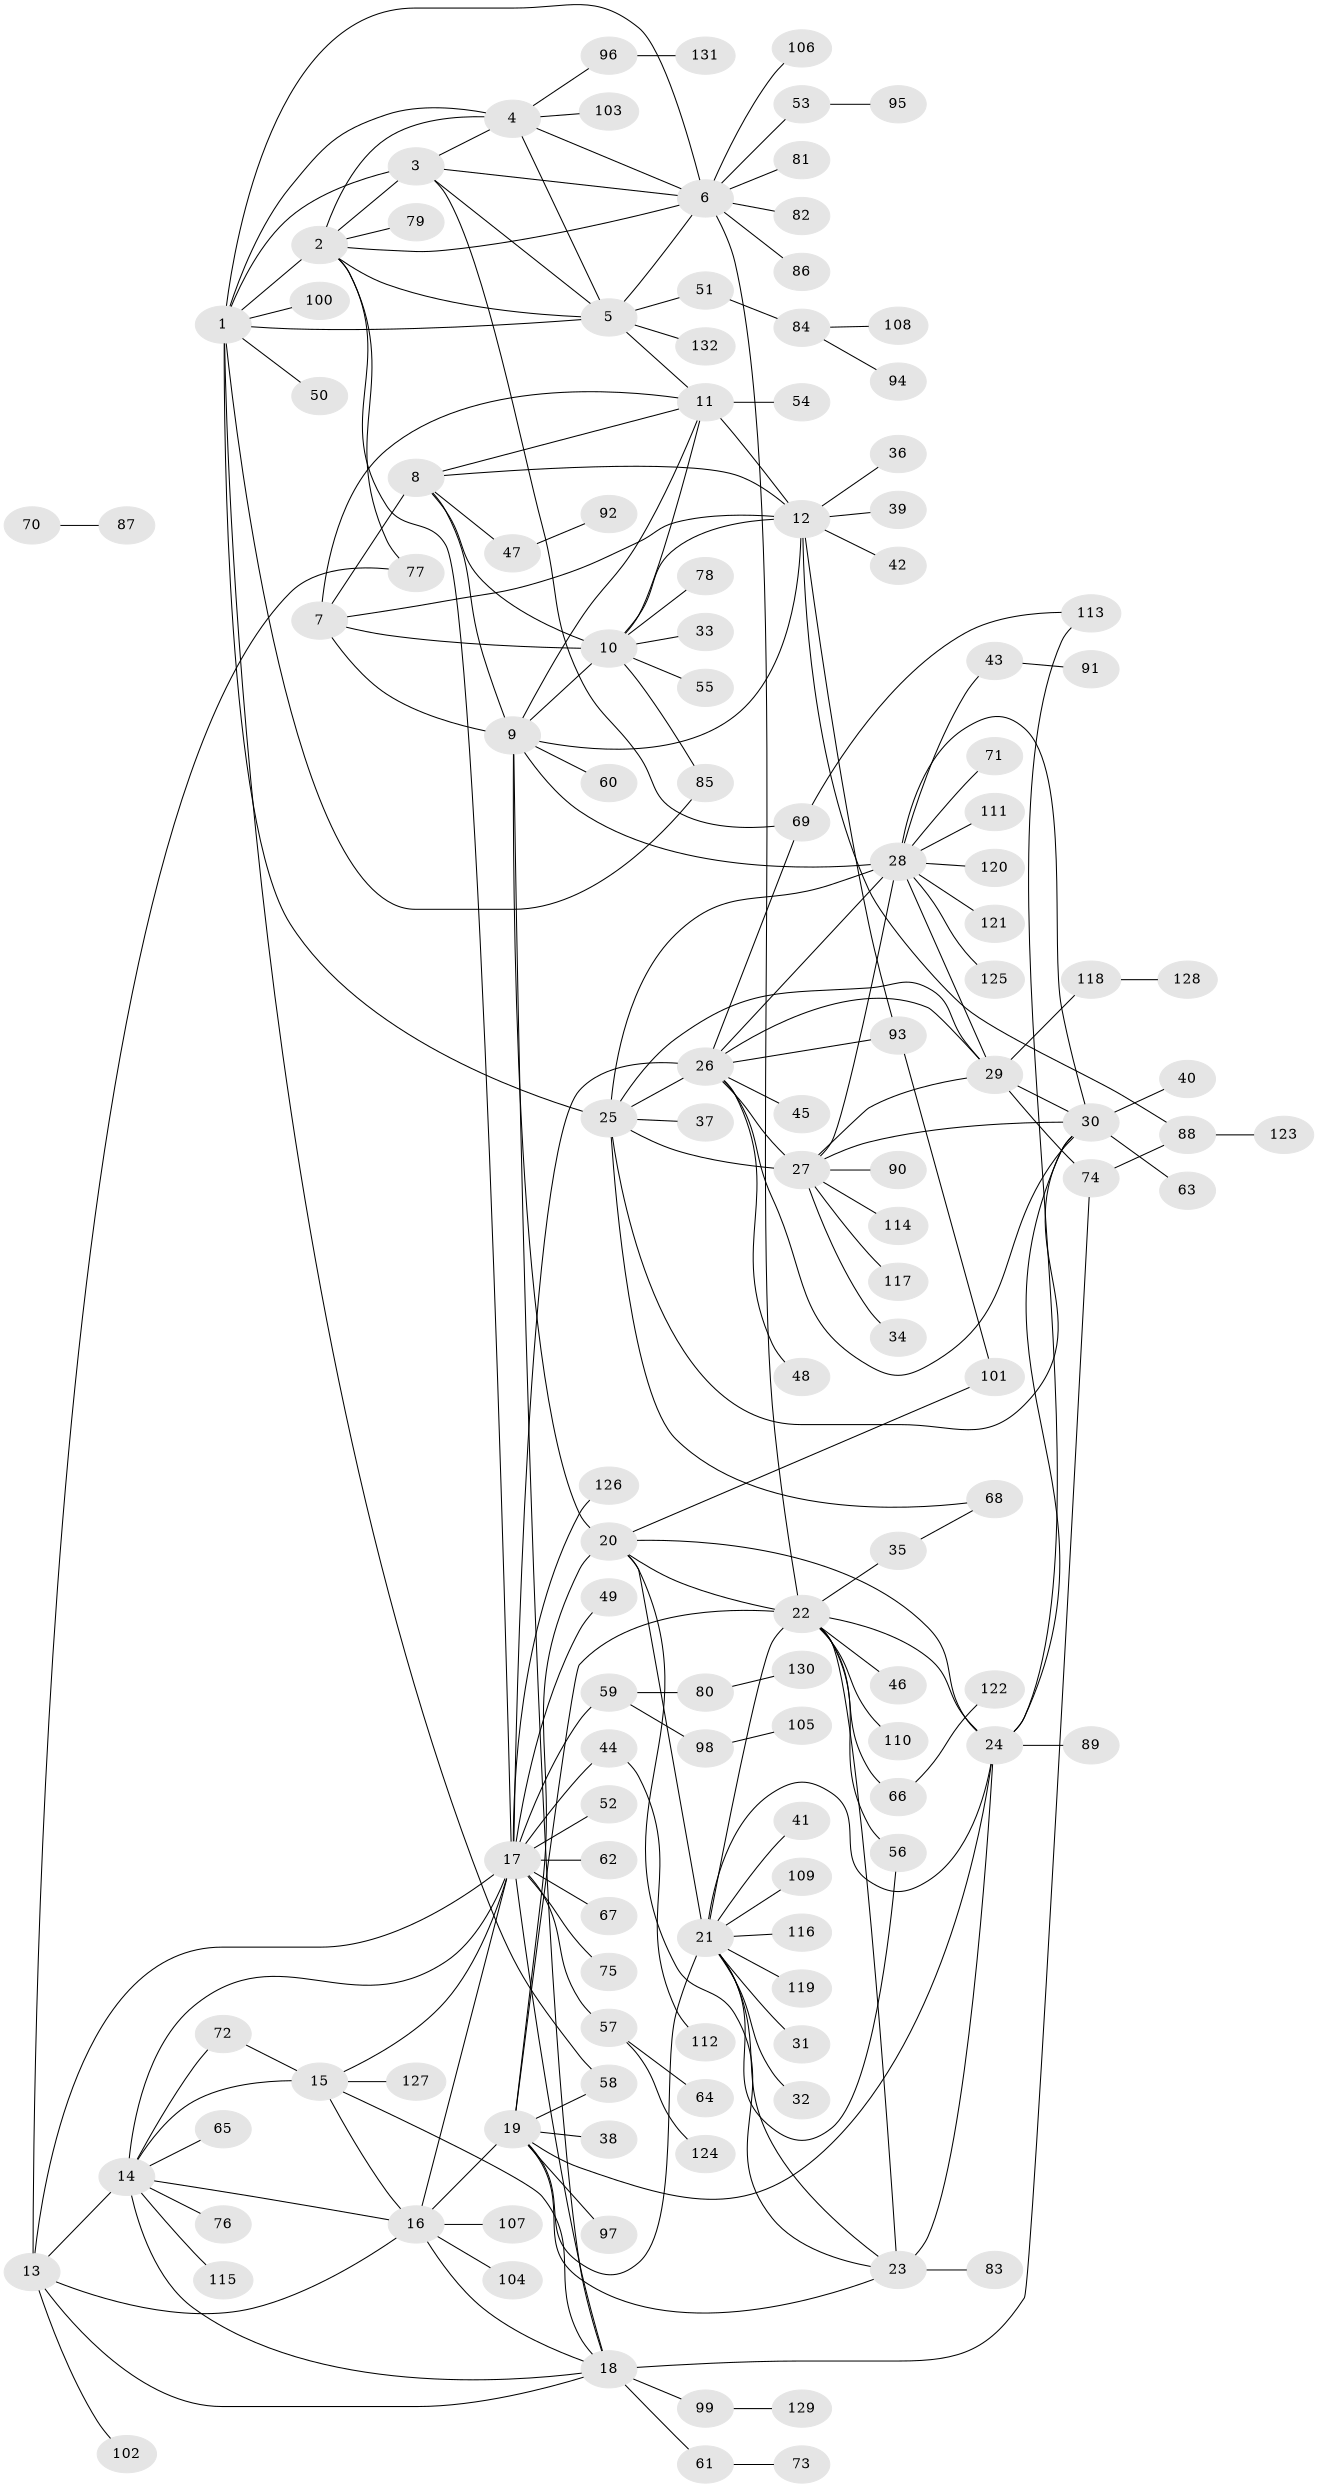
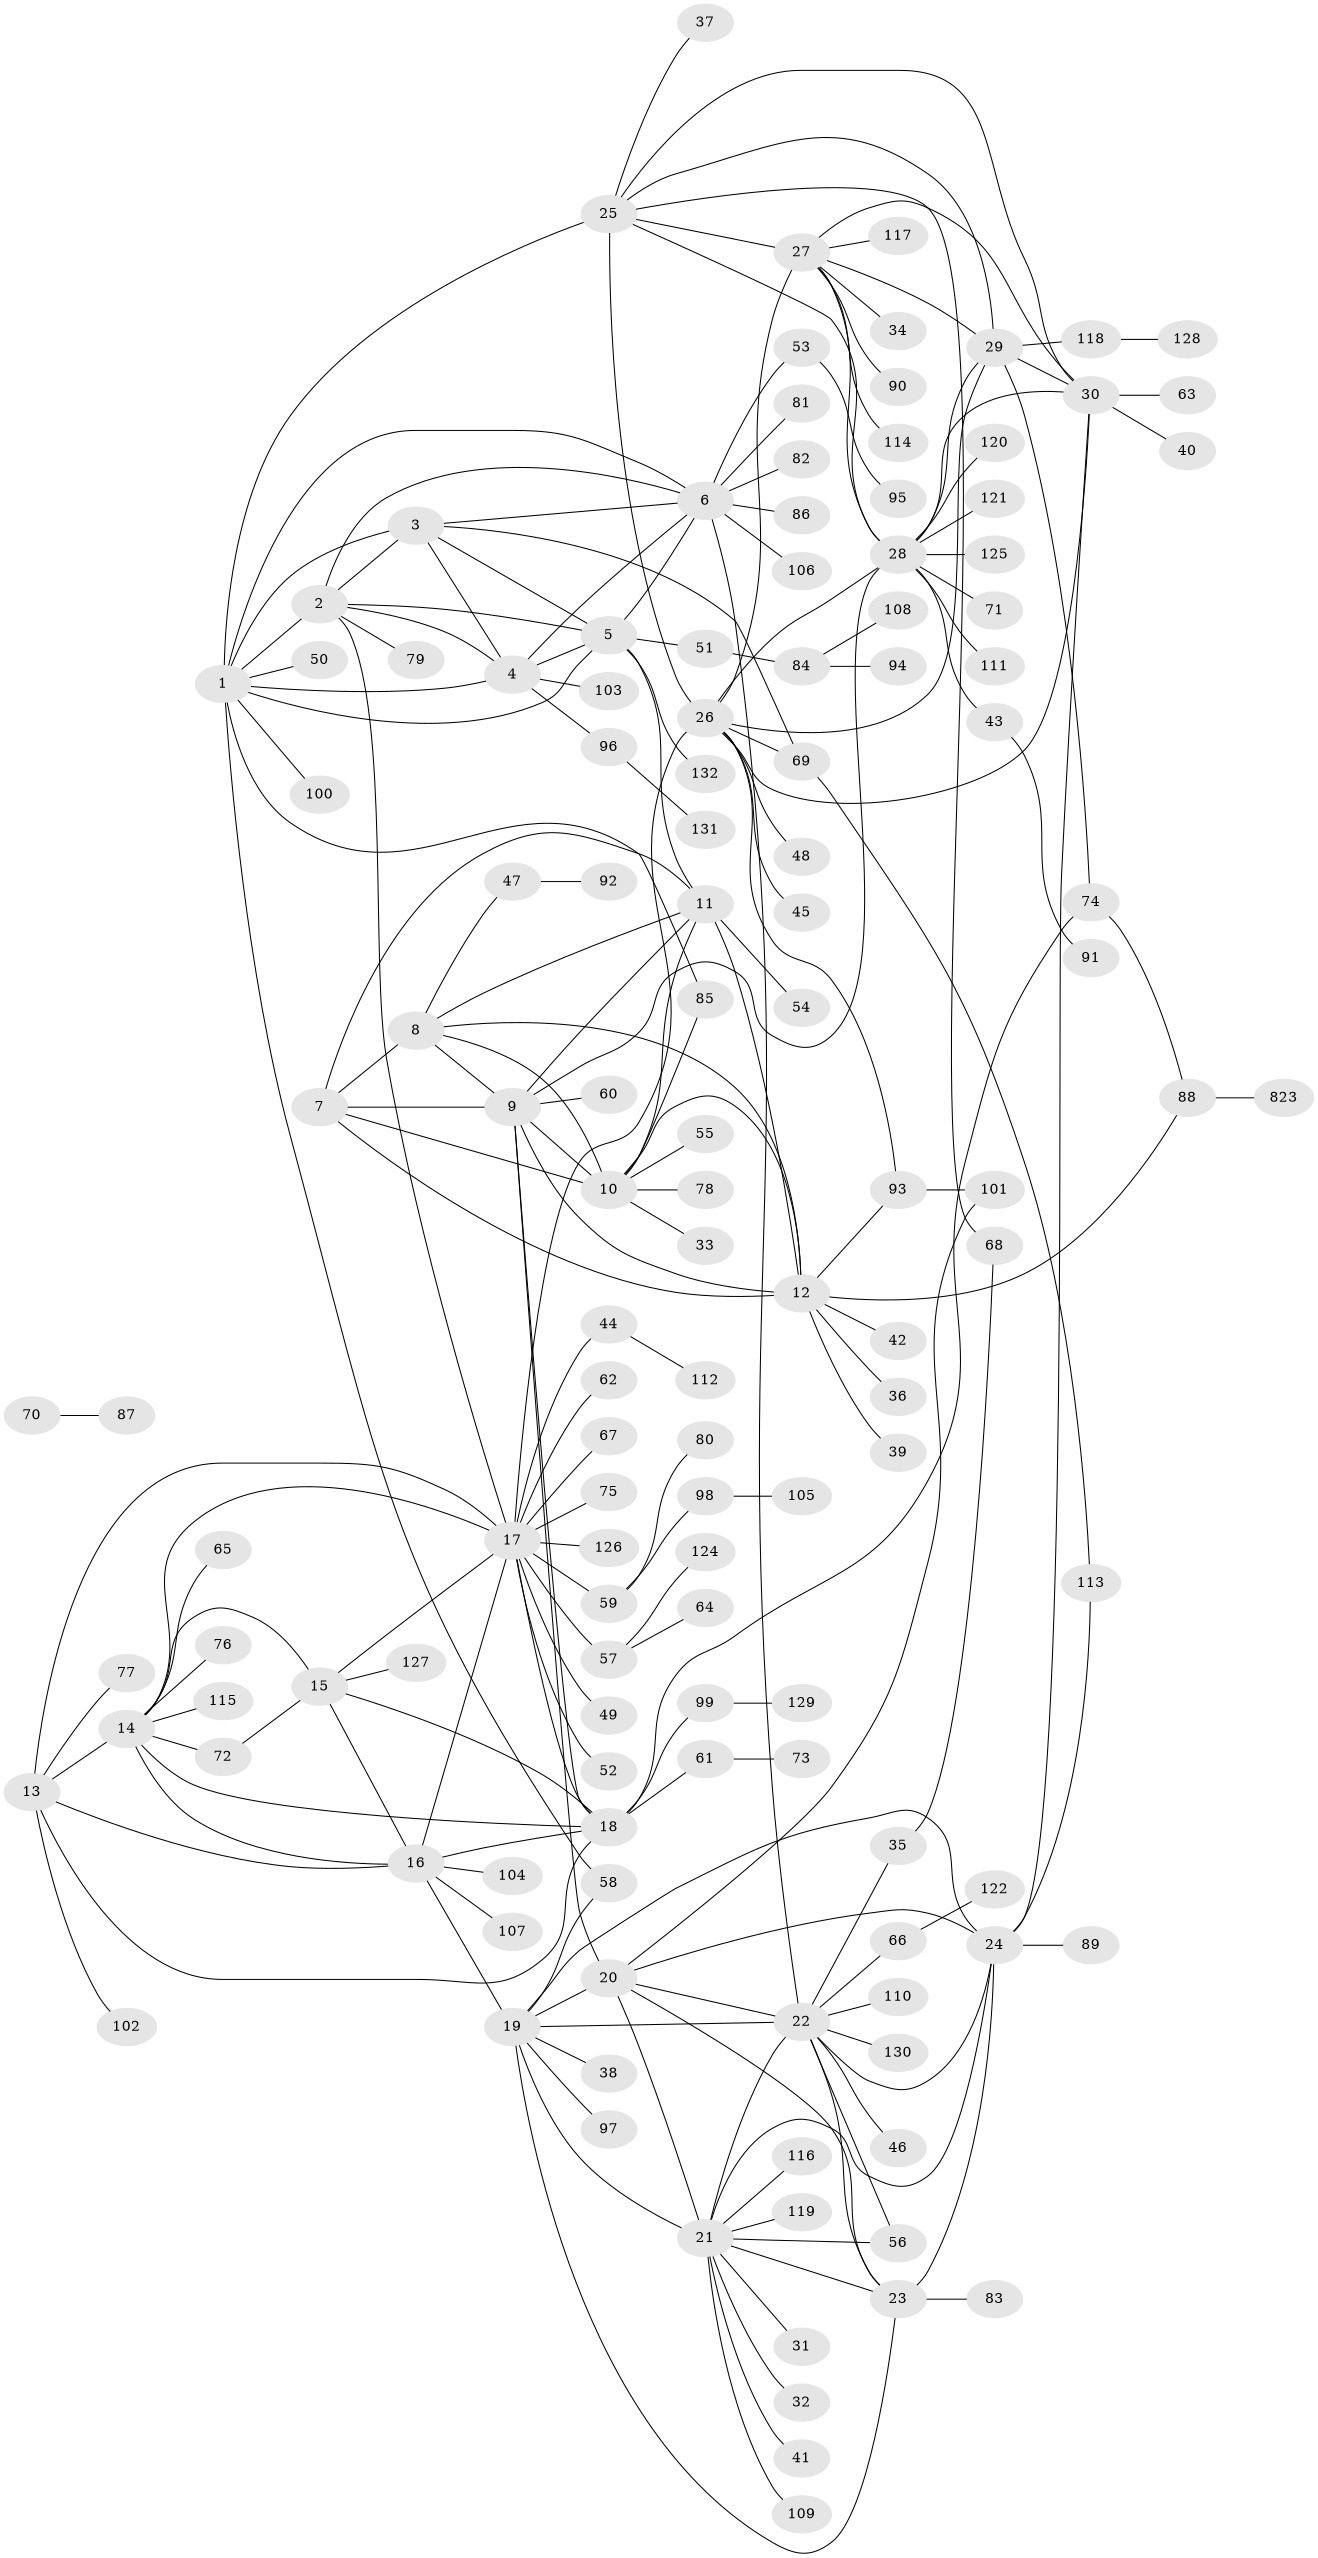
(369, 408) -> none
(1284, 1135) -> (1284, 1098)
(753, 1681) -> (849, 2037)
